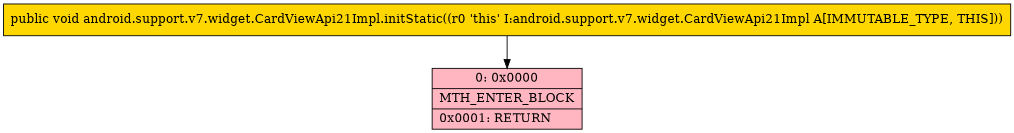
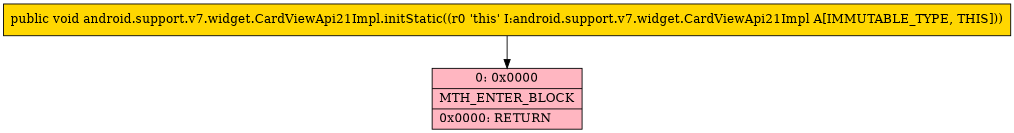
(501, 119) -> (501, 119)
